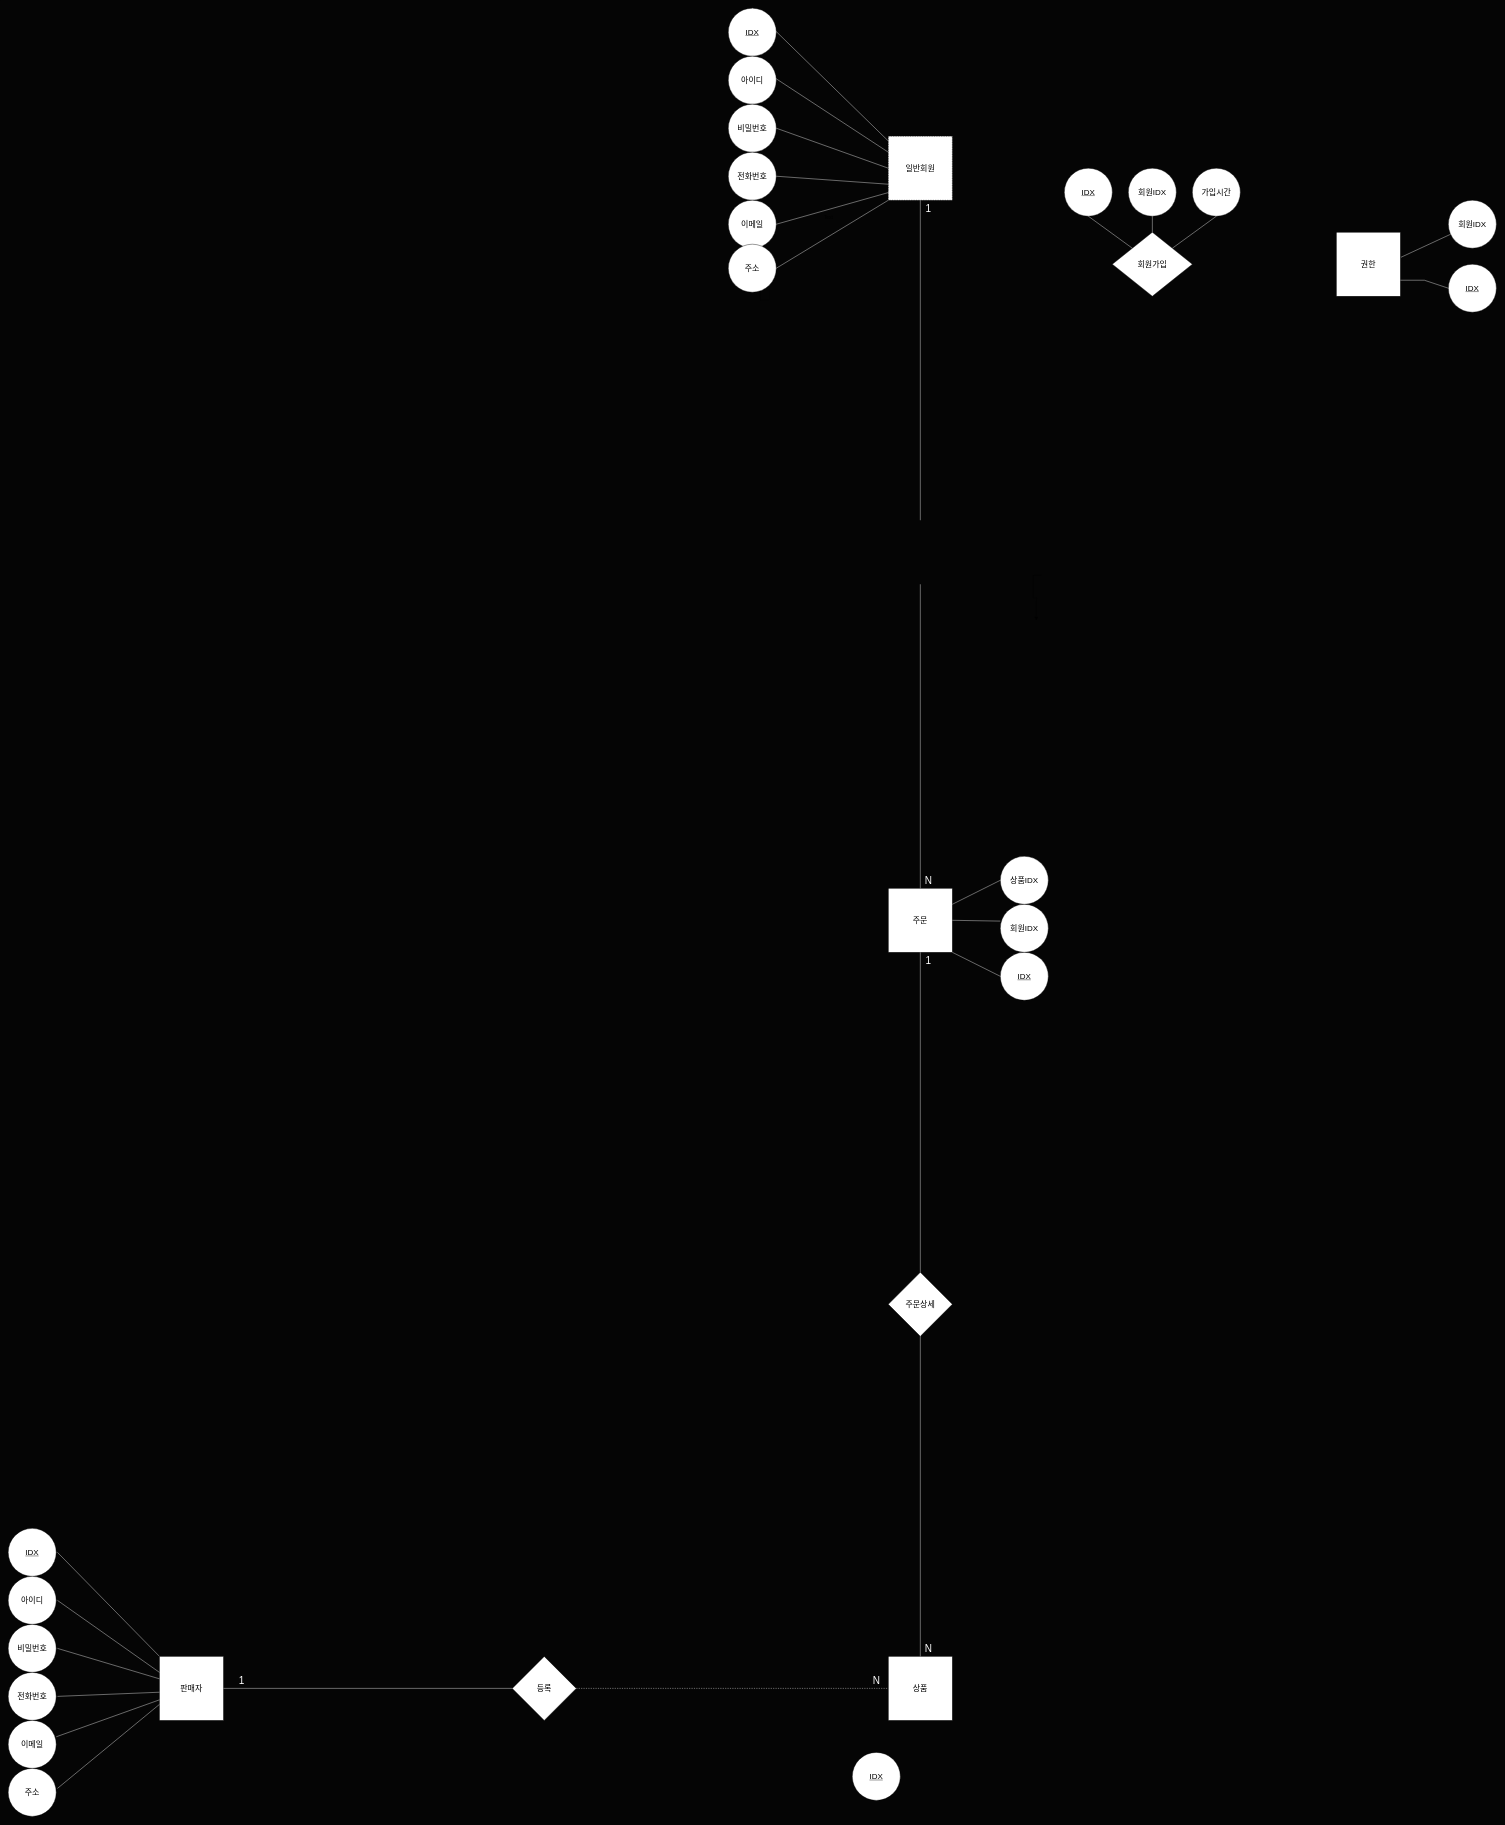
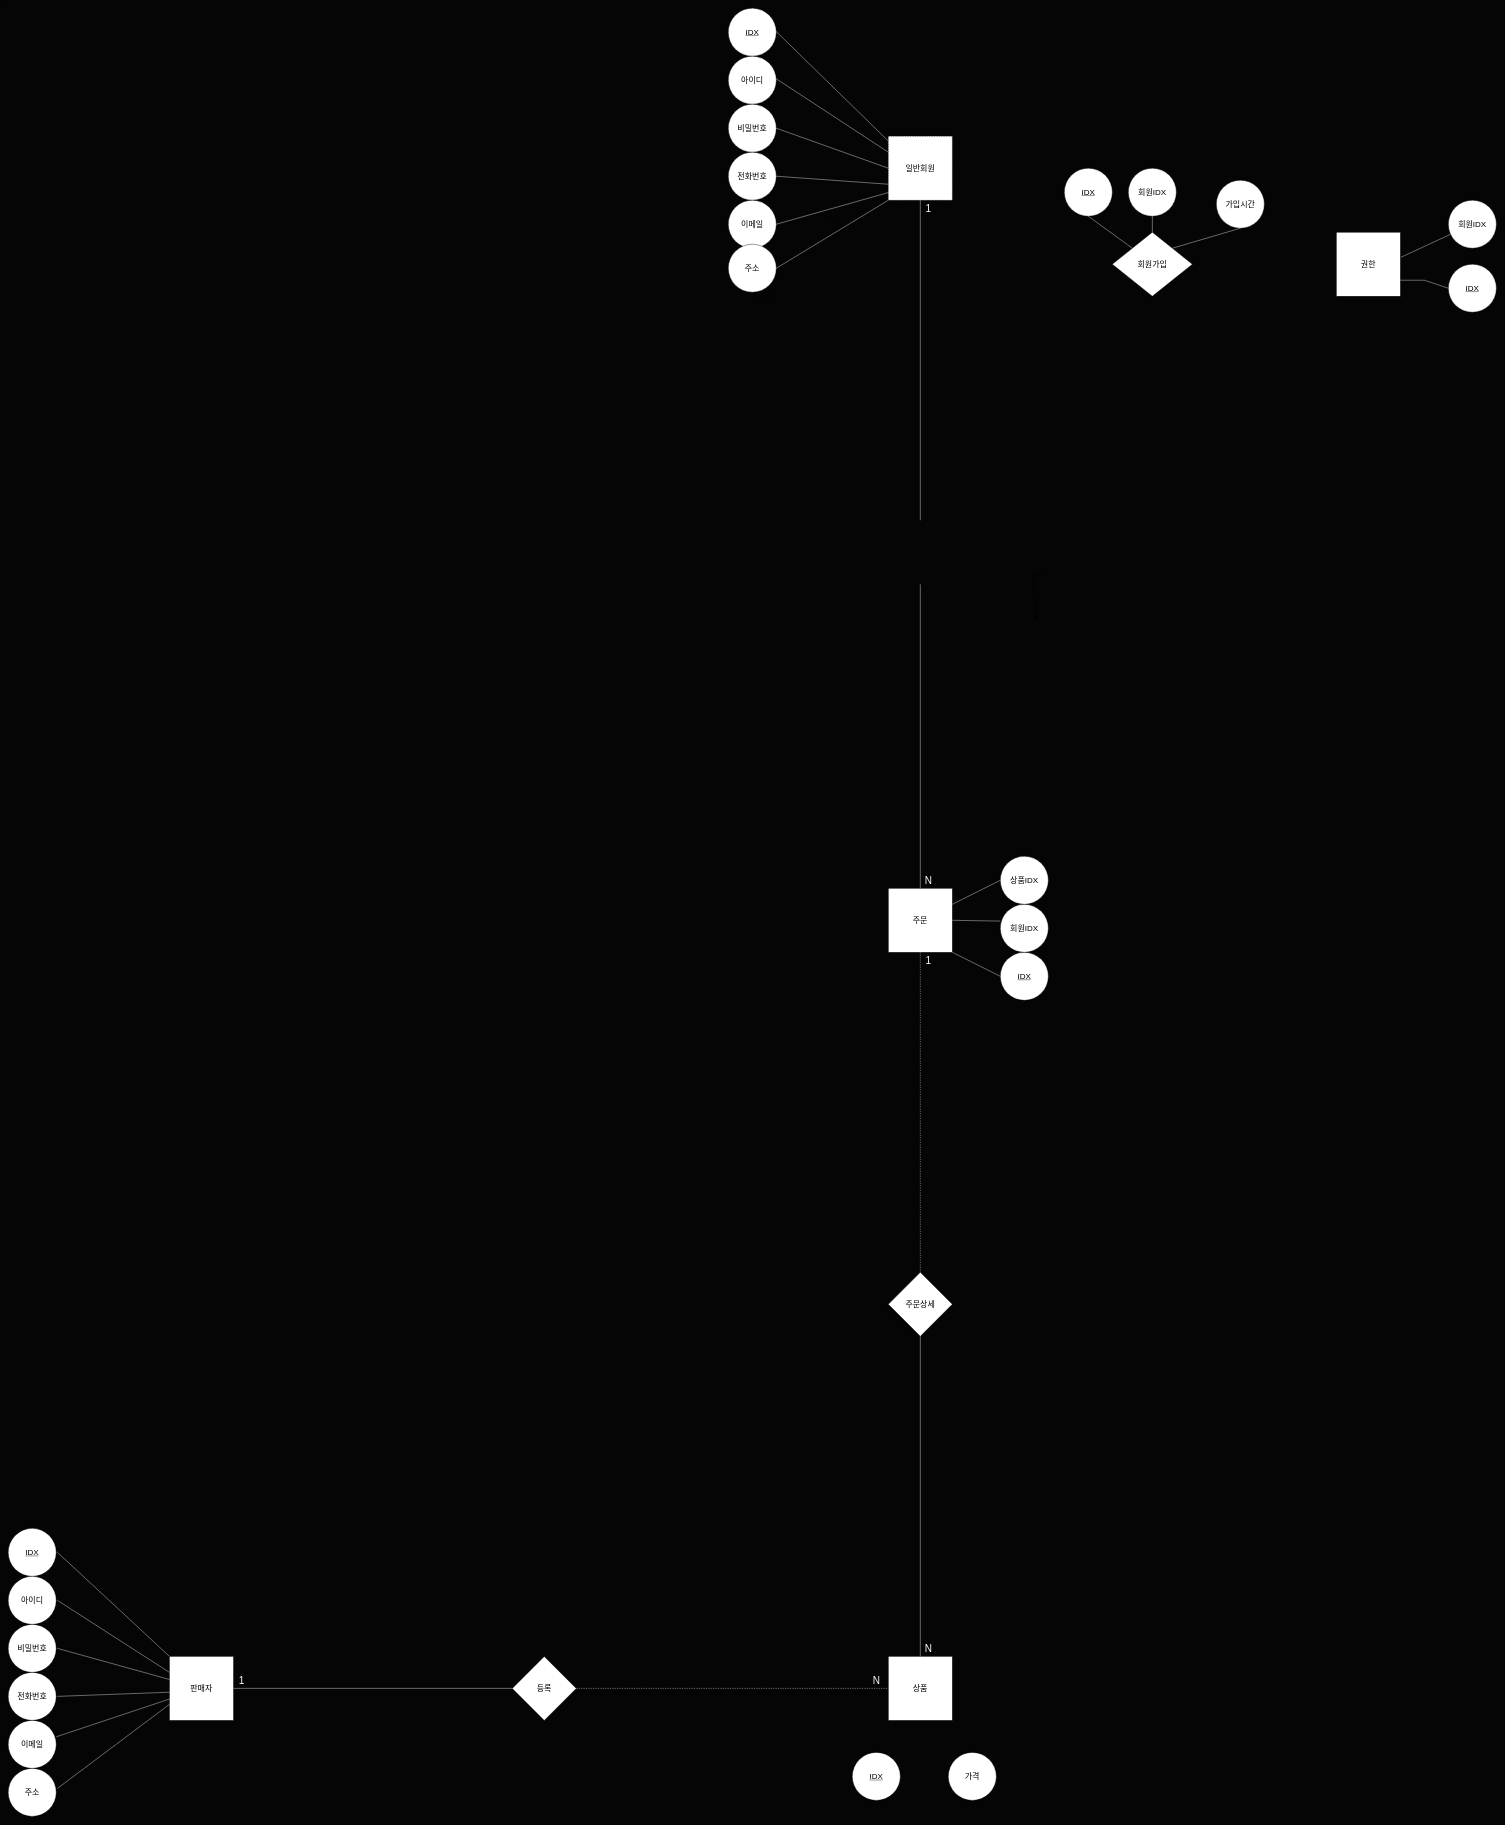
(1216, 192) -> (1240, 204)
(920, 1112) -> (920, 1112)
(191, 1688) -> (201, 1688)
none -> (972, 1776)
